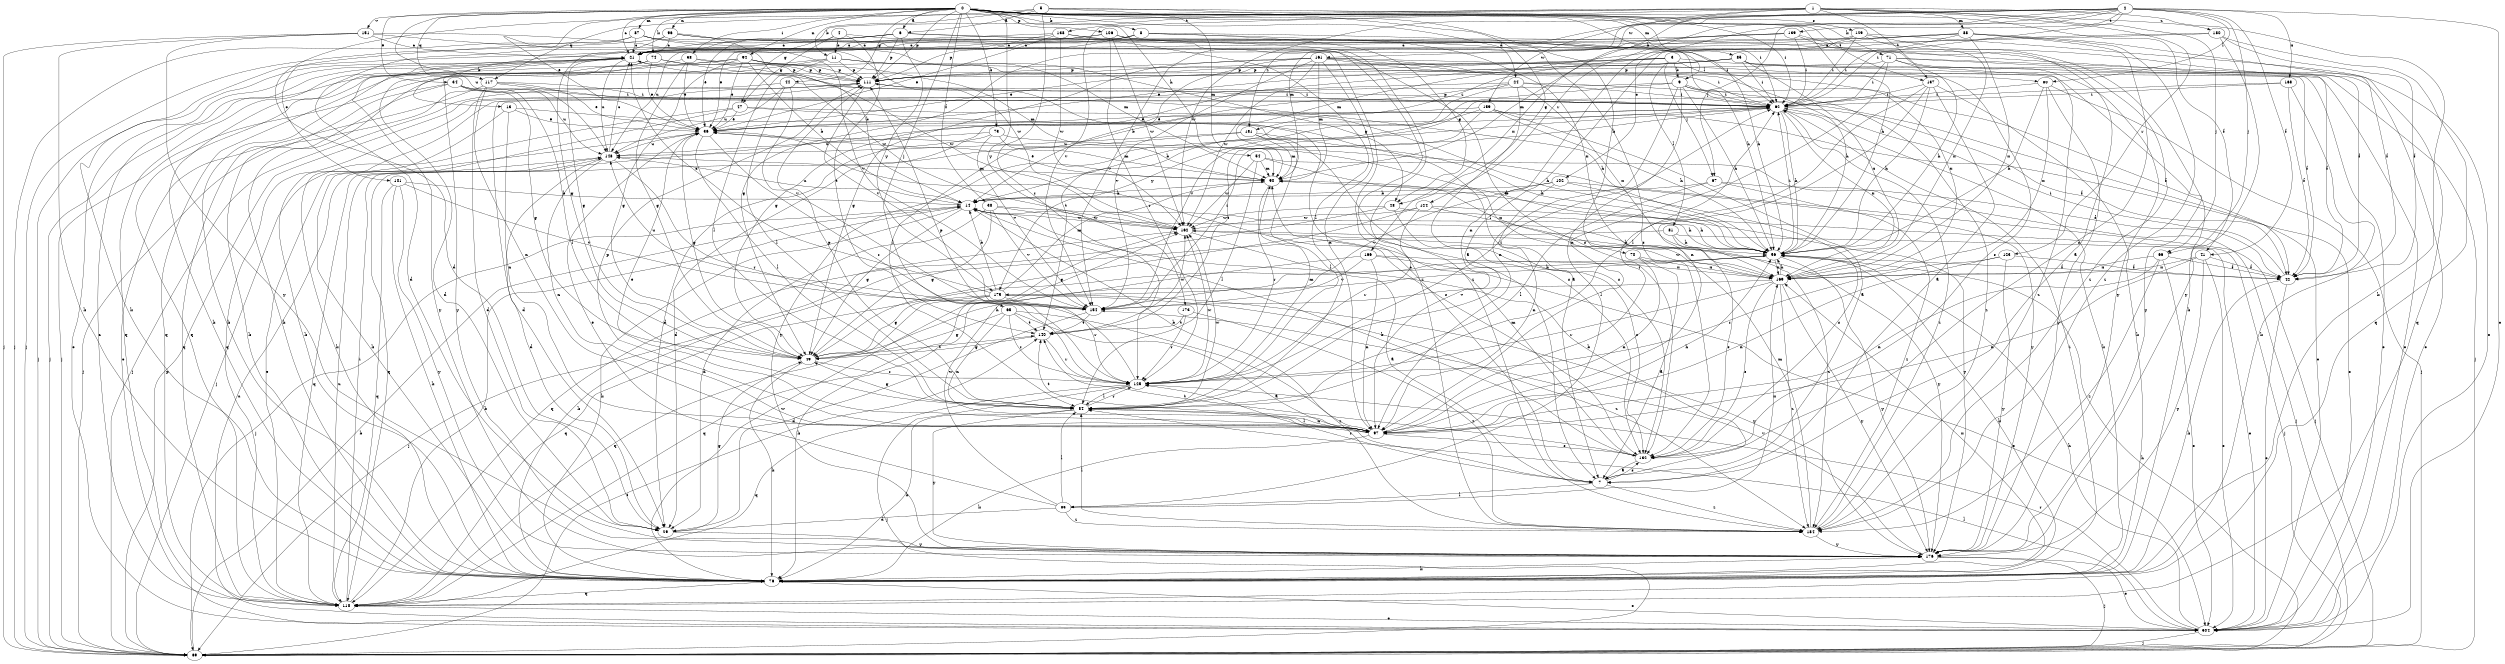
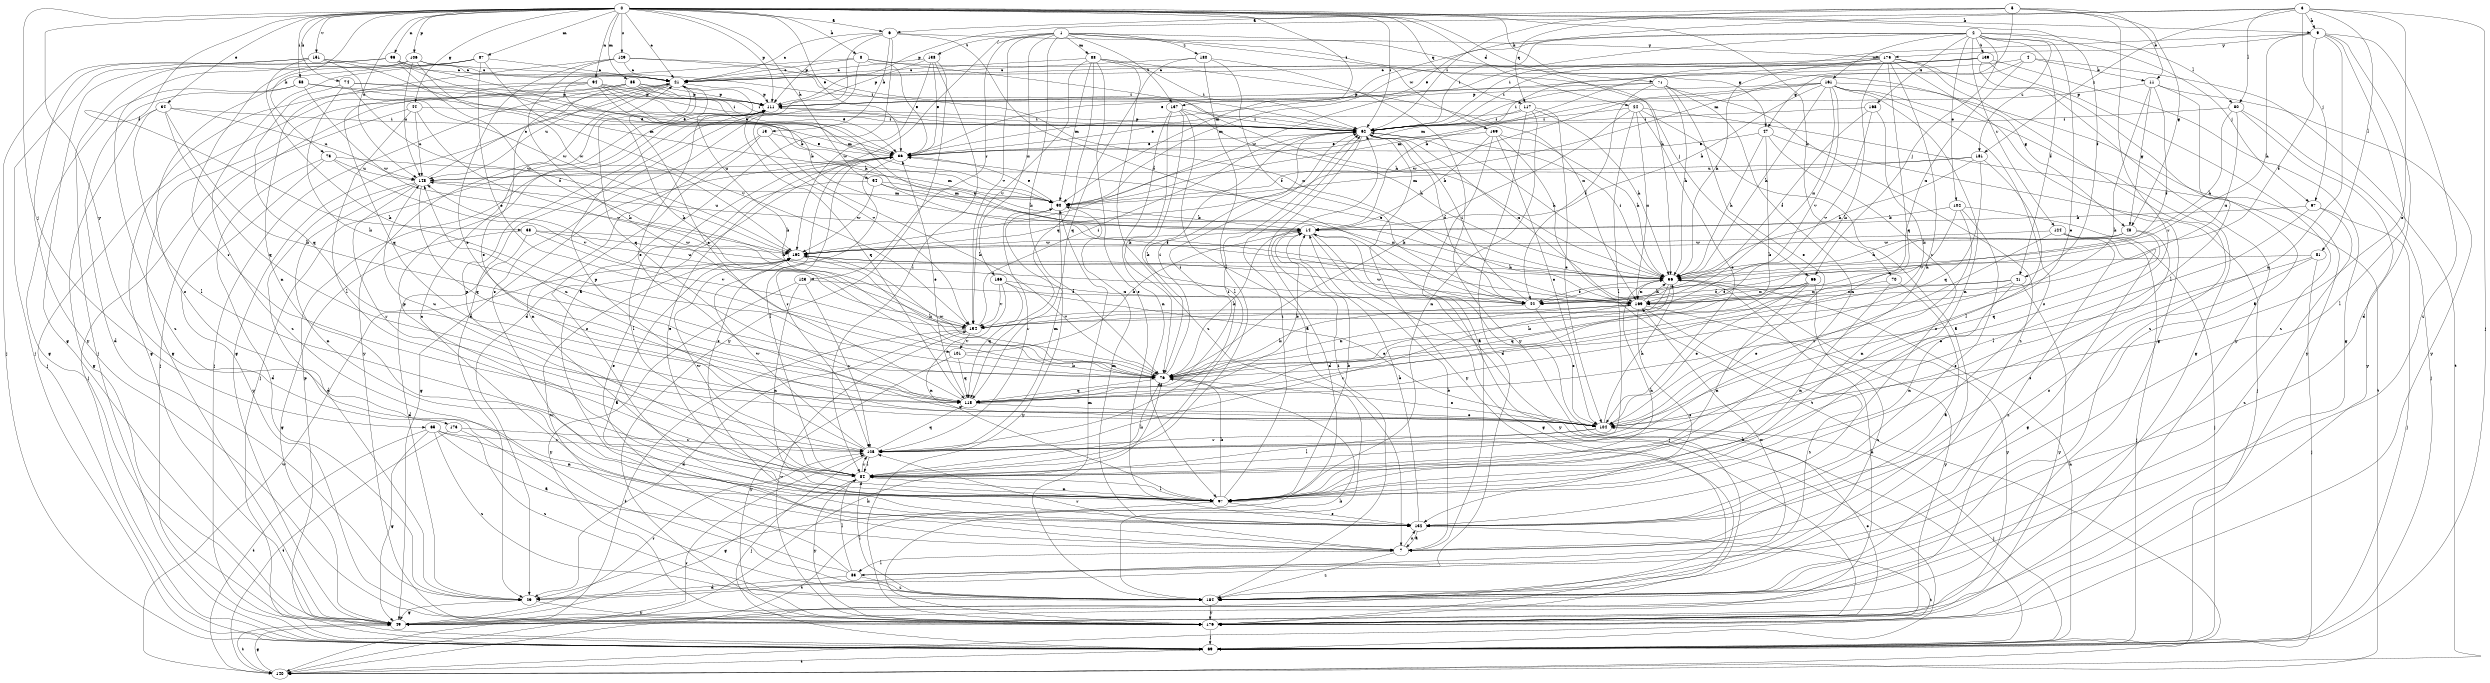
(1424, 270) -> (1727, 105)
(738, 278) -> (965, 340)
(2206, 631) -> (1603, 428)
